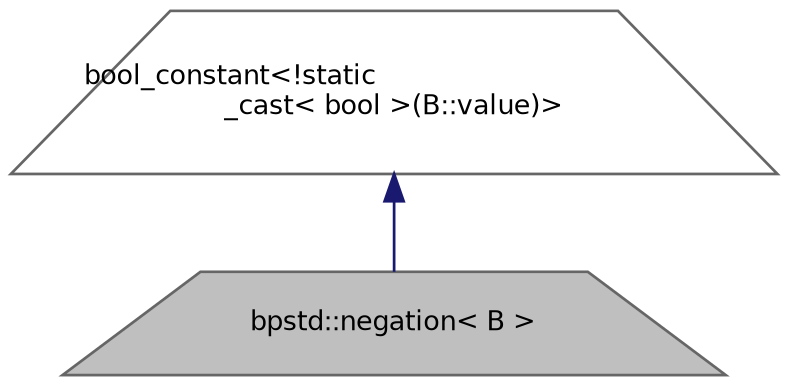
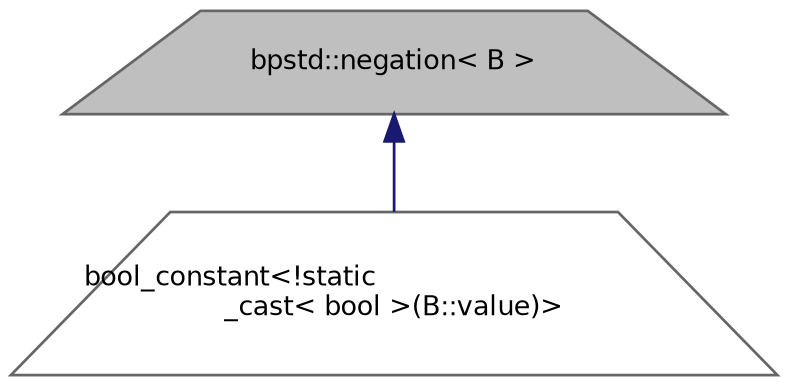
(394, 237) -> (394, 177)
